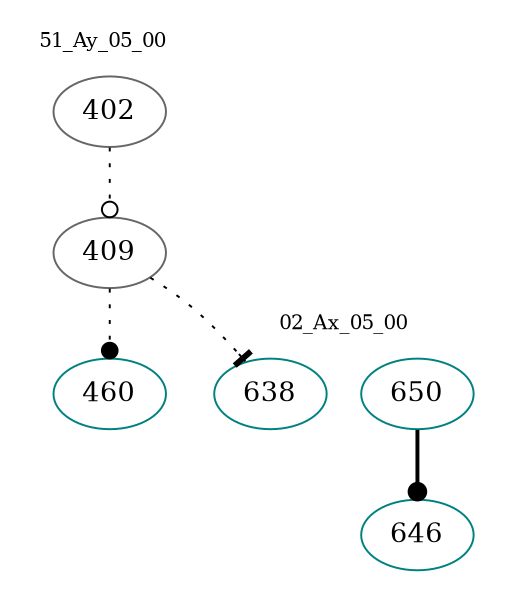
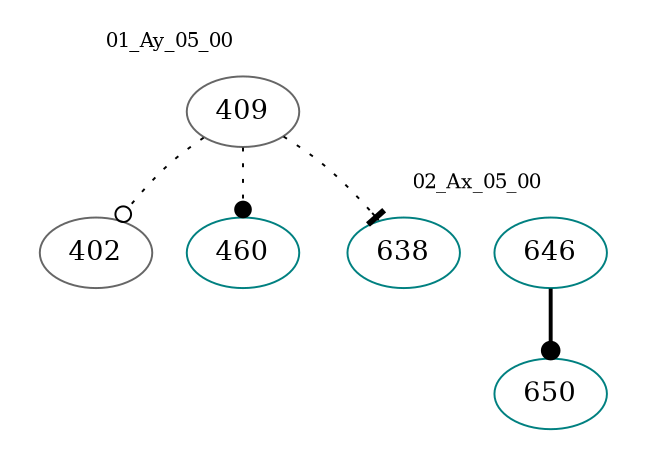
(103, 42) -> (170, 42)
(110, 175) -> (163, 170)
(417, 457) -> (551, 316)
